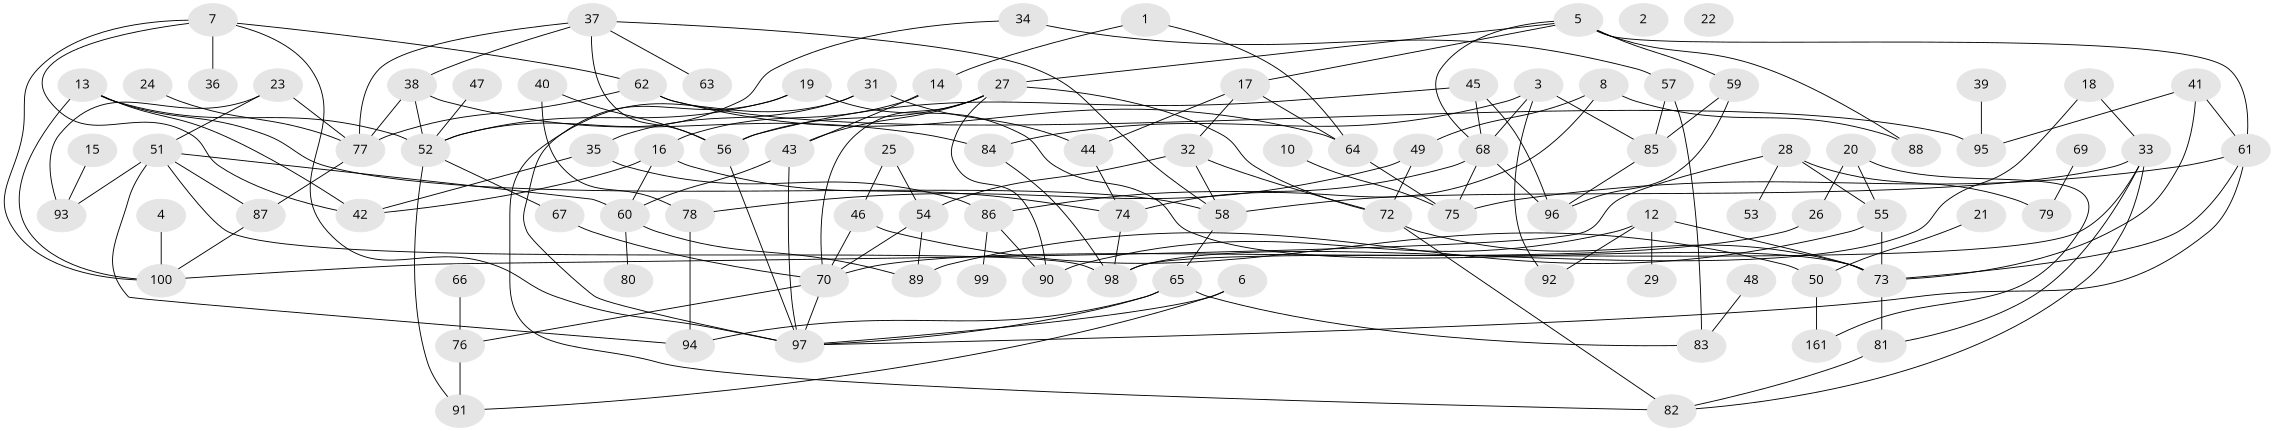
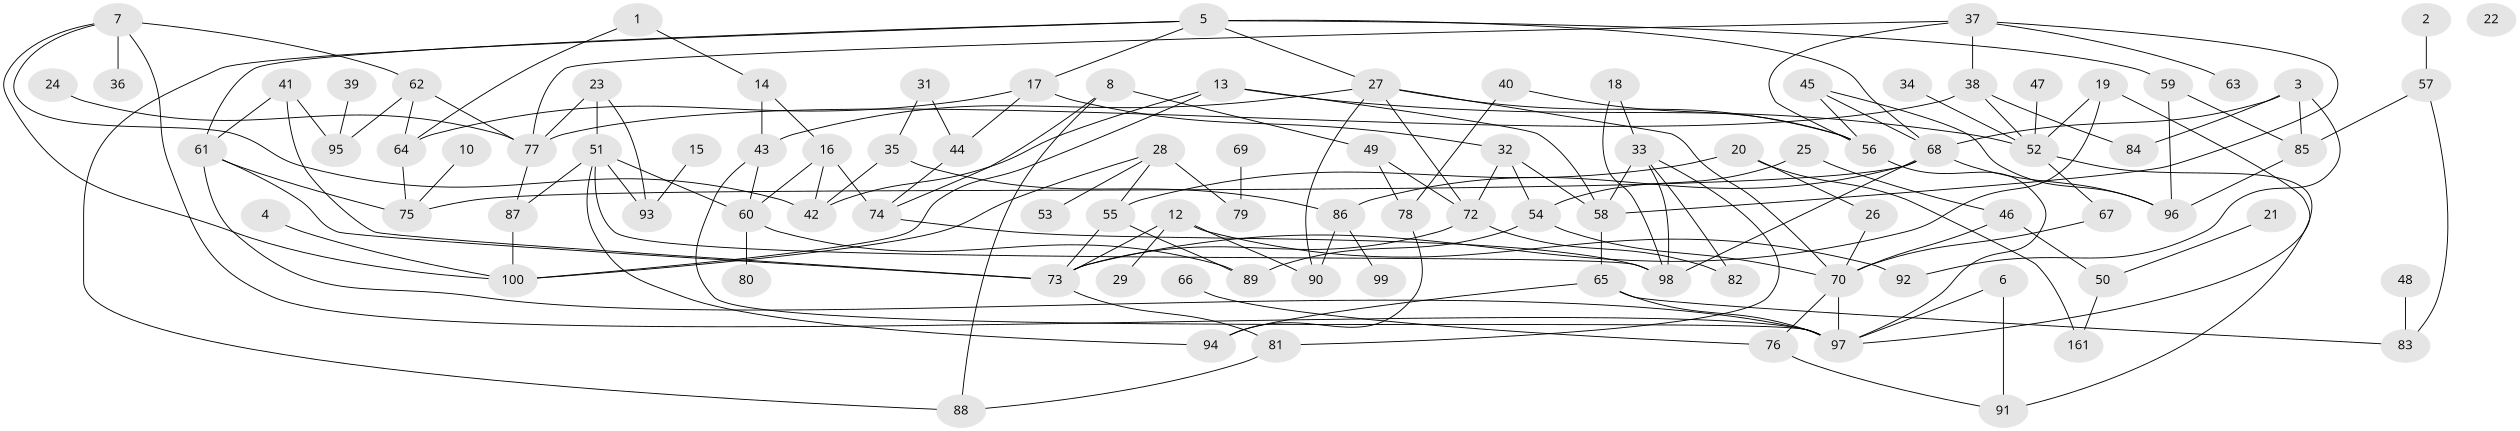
(1319, 43) -> (2426, 53)
(1062, 211) -> (1801, 215)
(783, 377) -> none
(1780, 384) -> (1123, 390)
